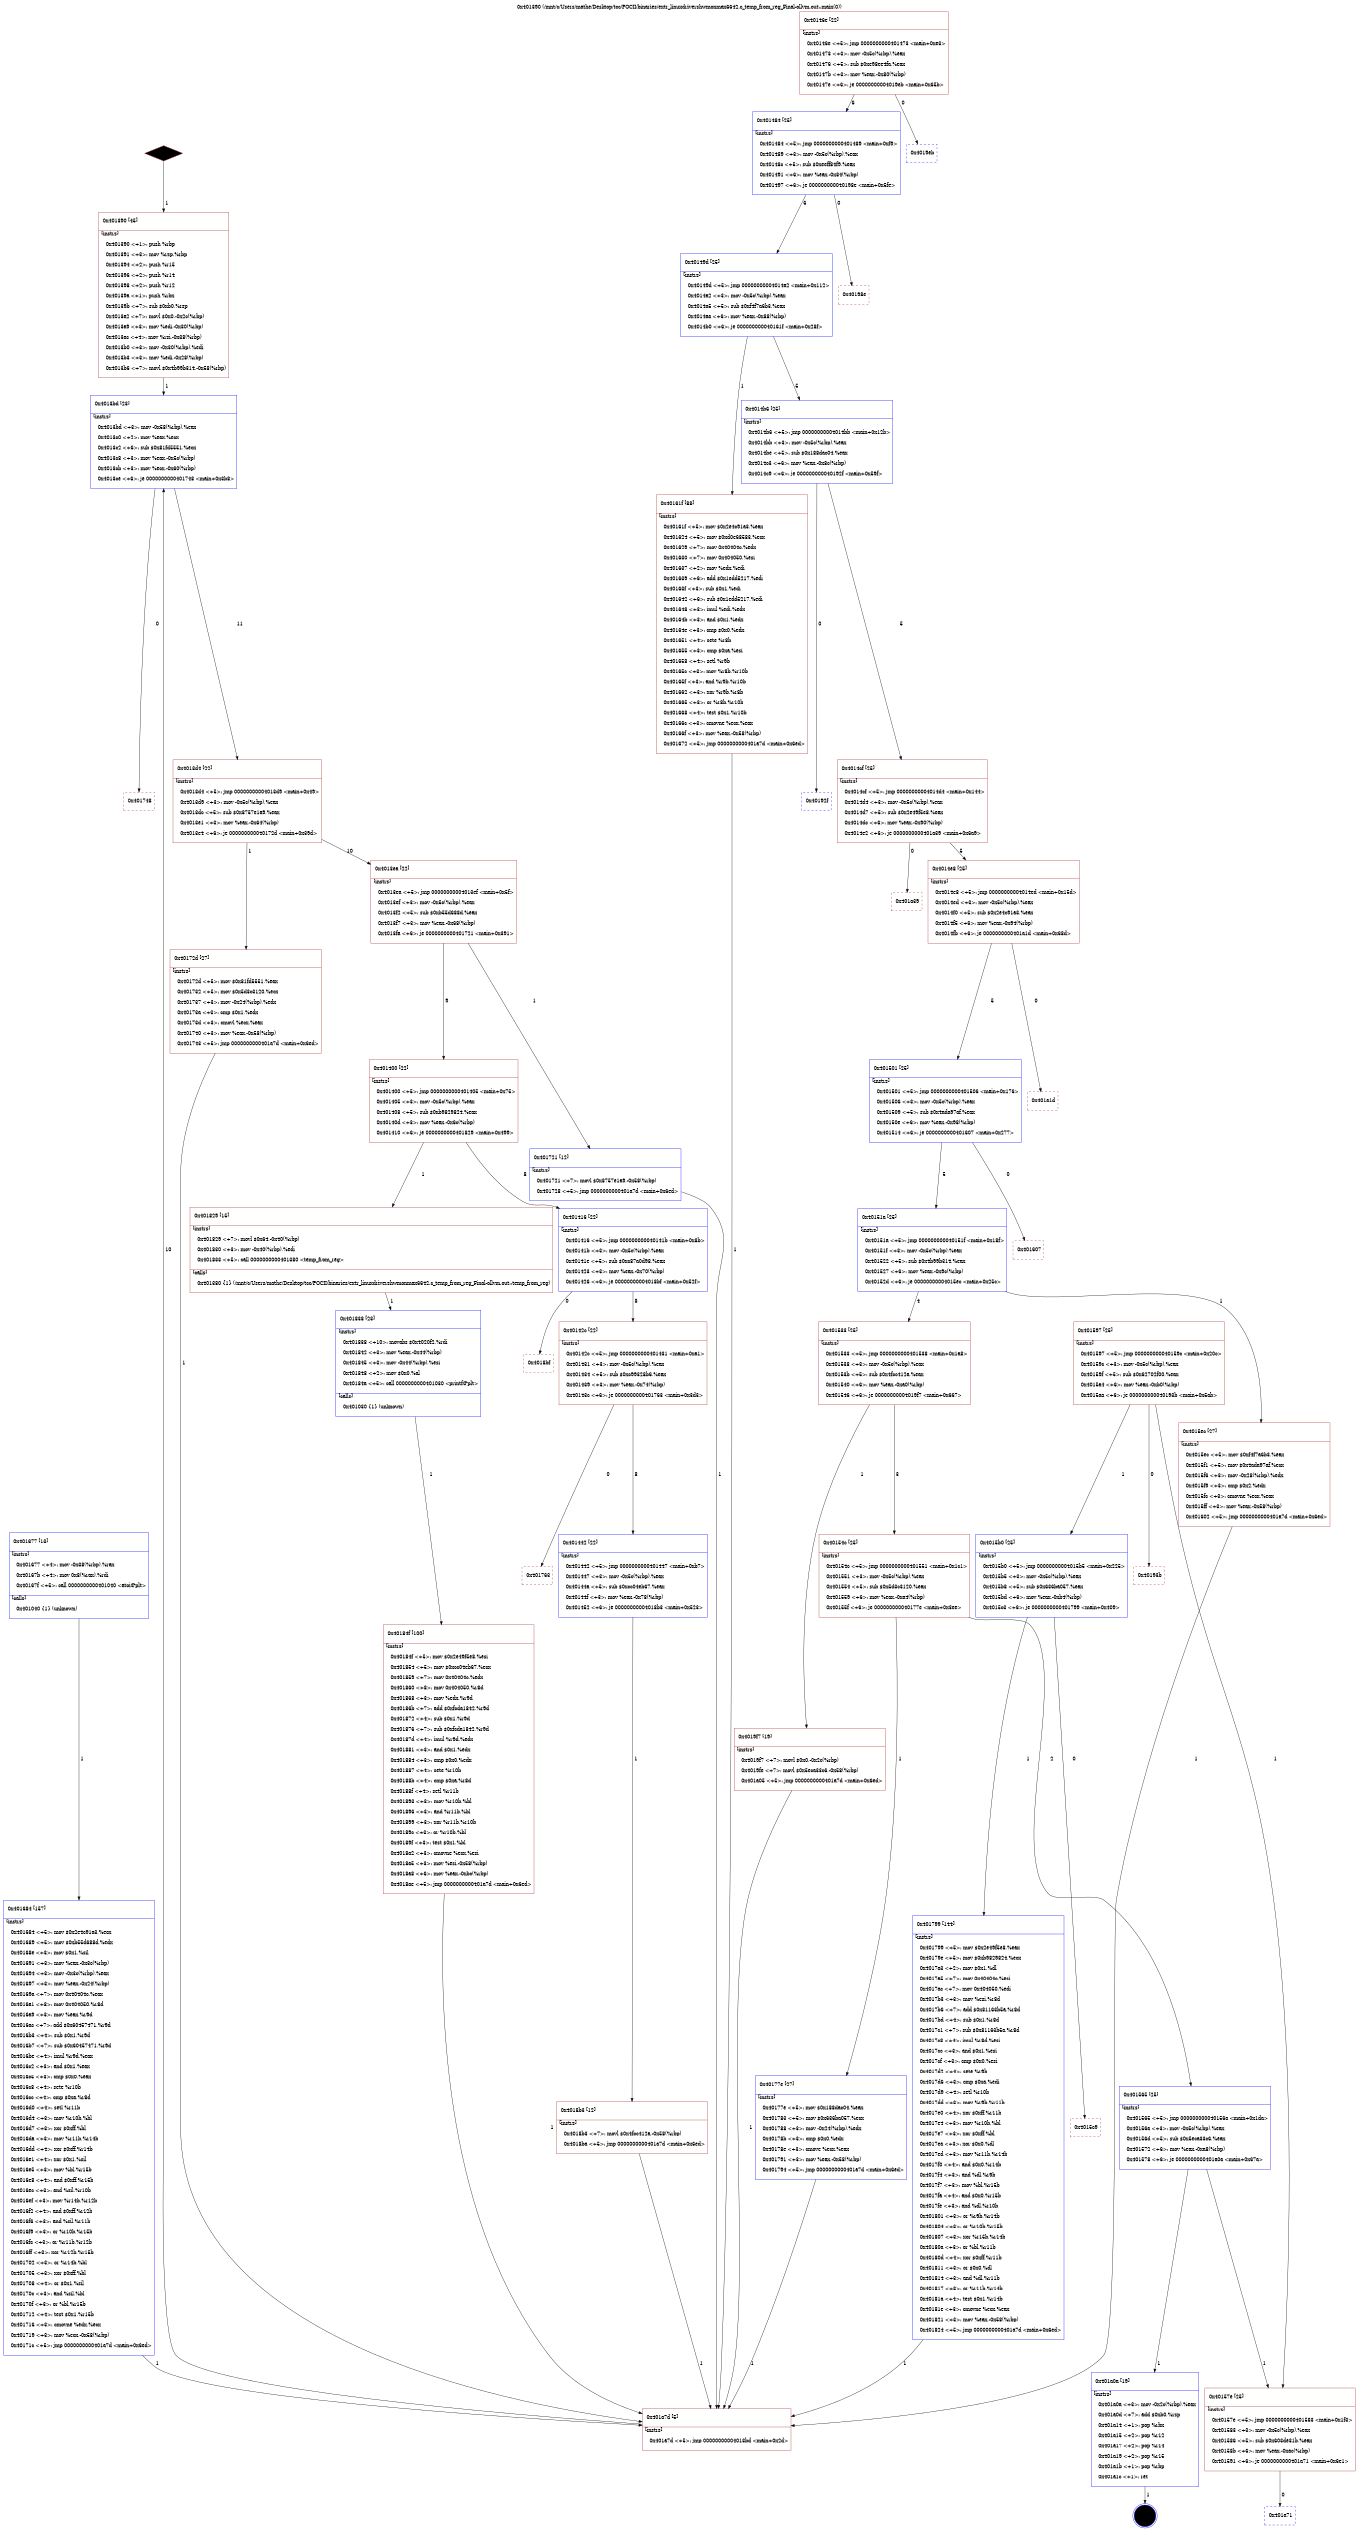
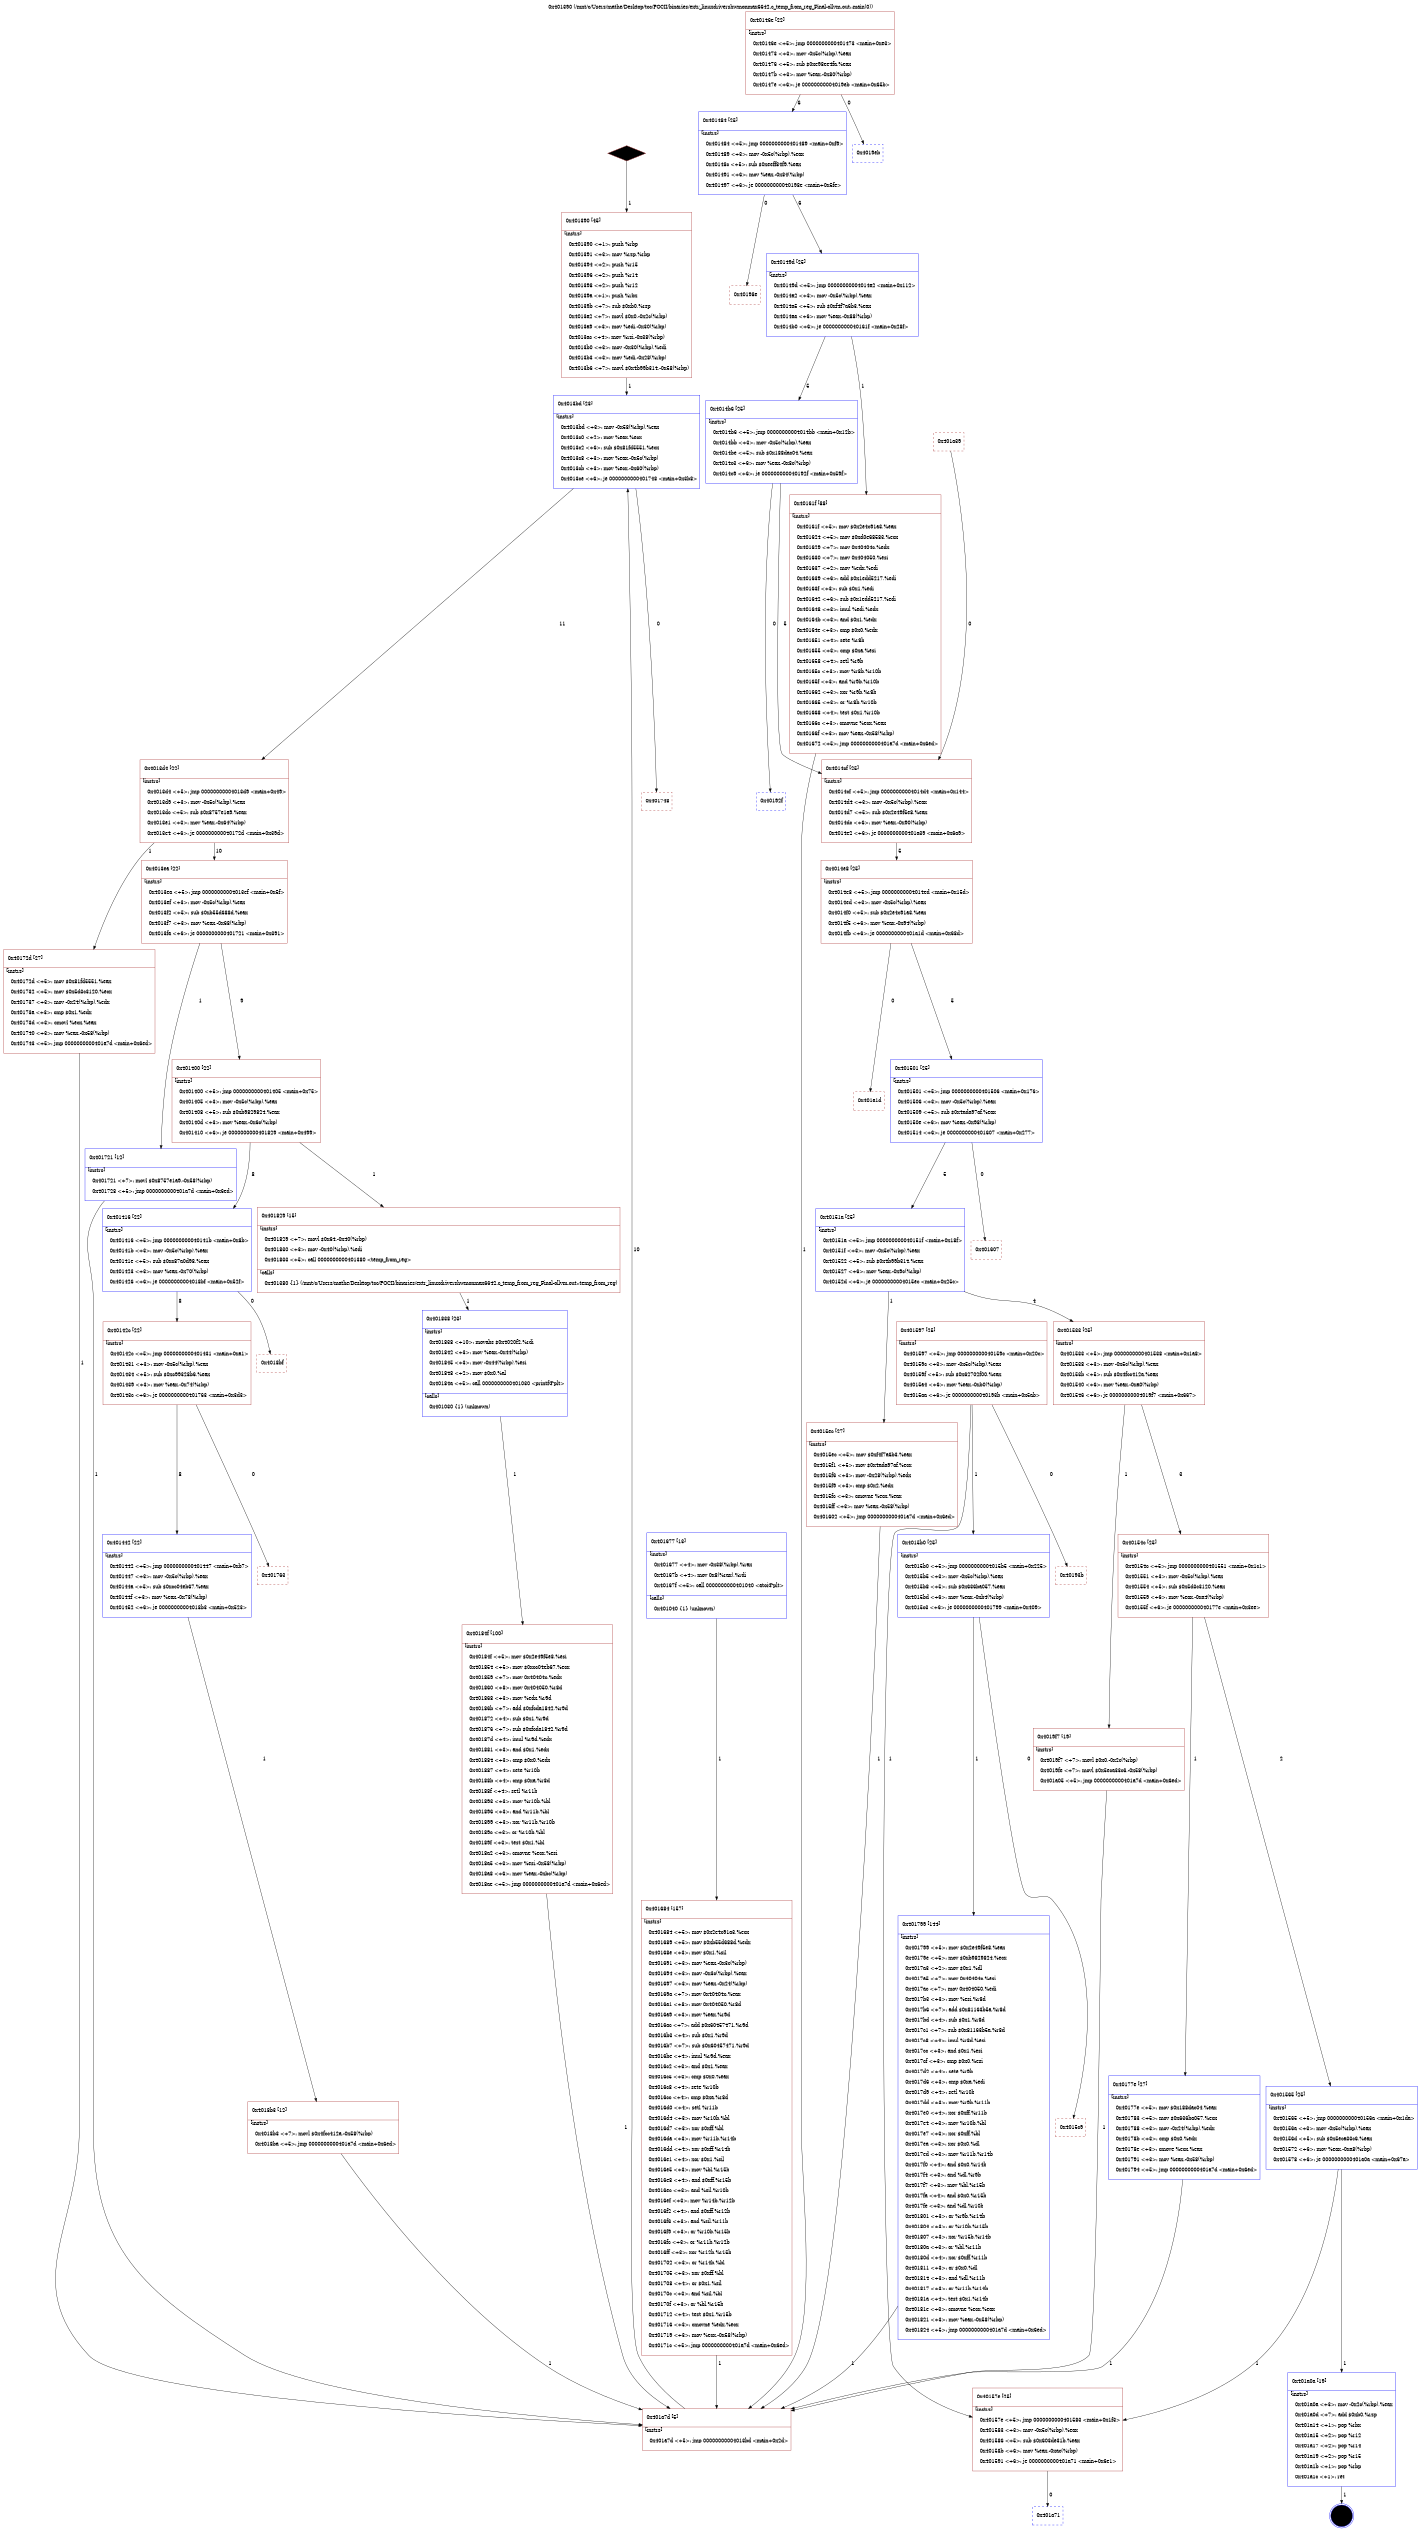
(909, 866) -> (966, 605)
(79, 2128) -> (717, 2128)
